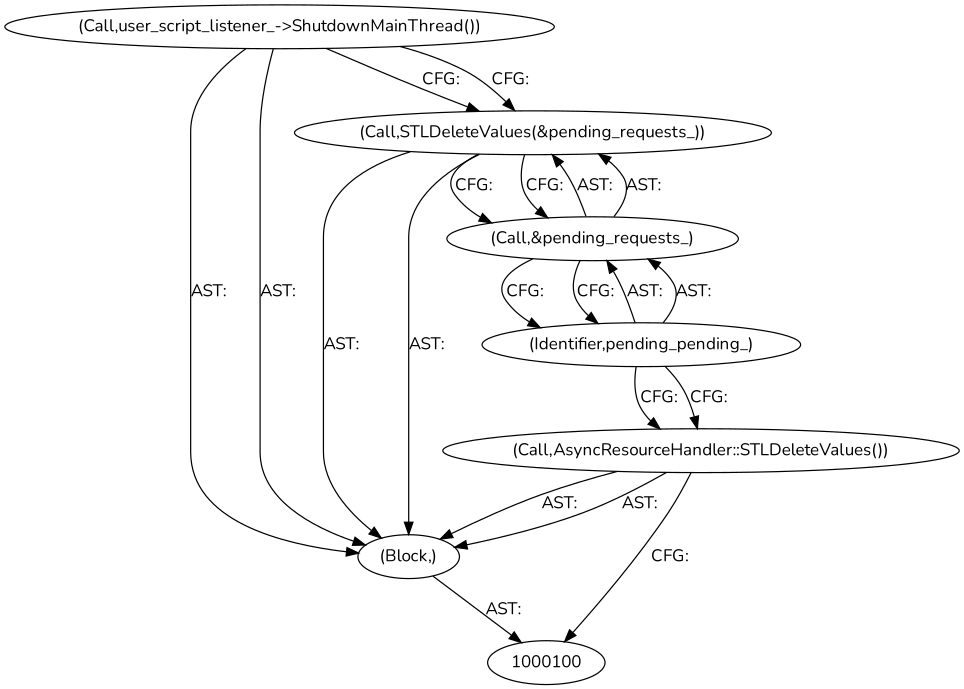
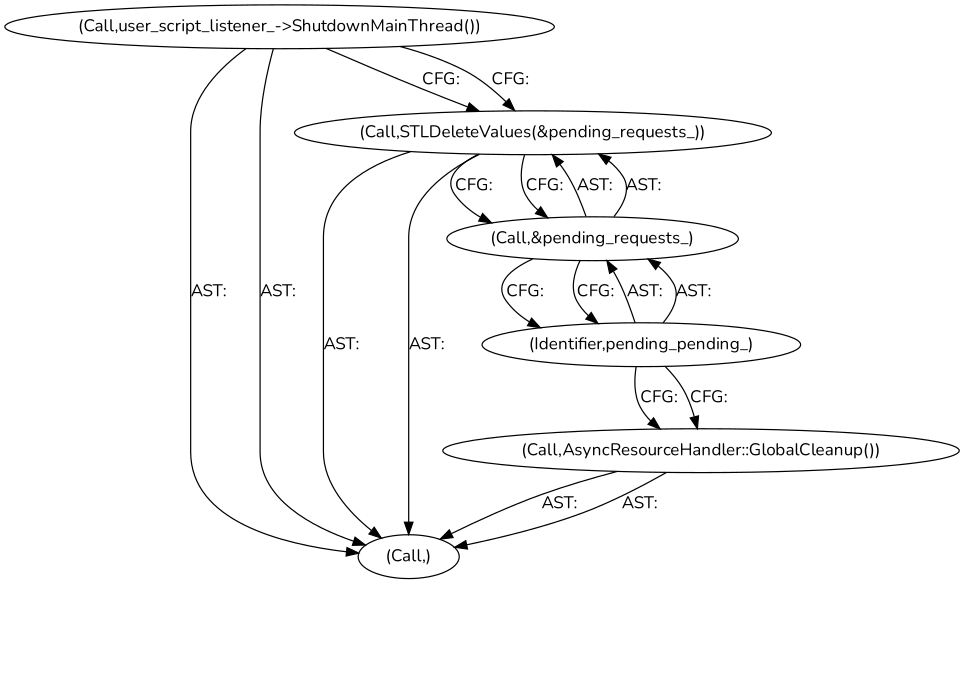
(701, 451) -> (701, 451)
(409, 557) -> (409, 557)
(546, 663) -> none
